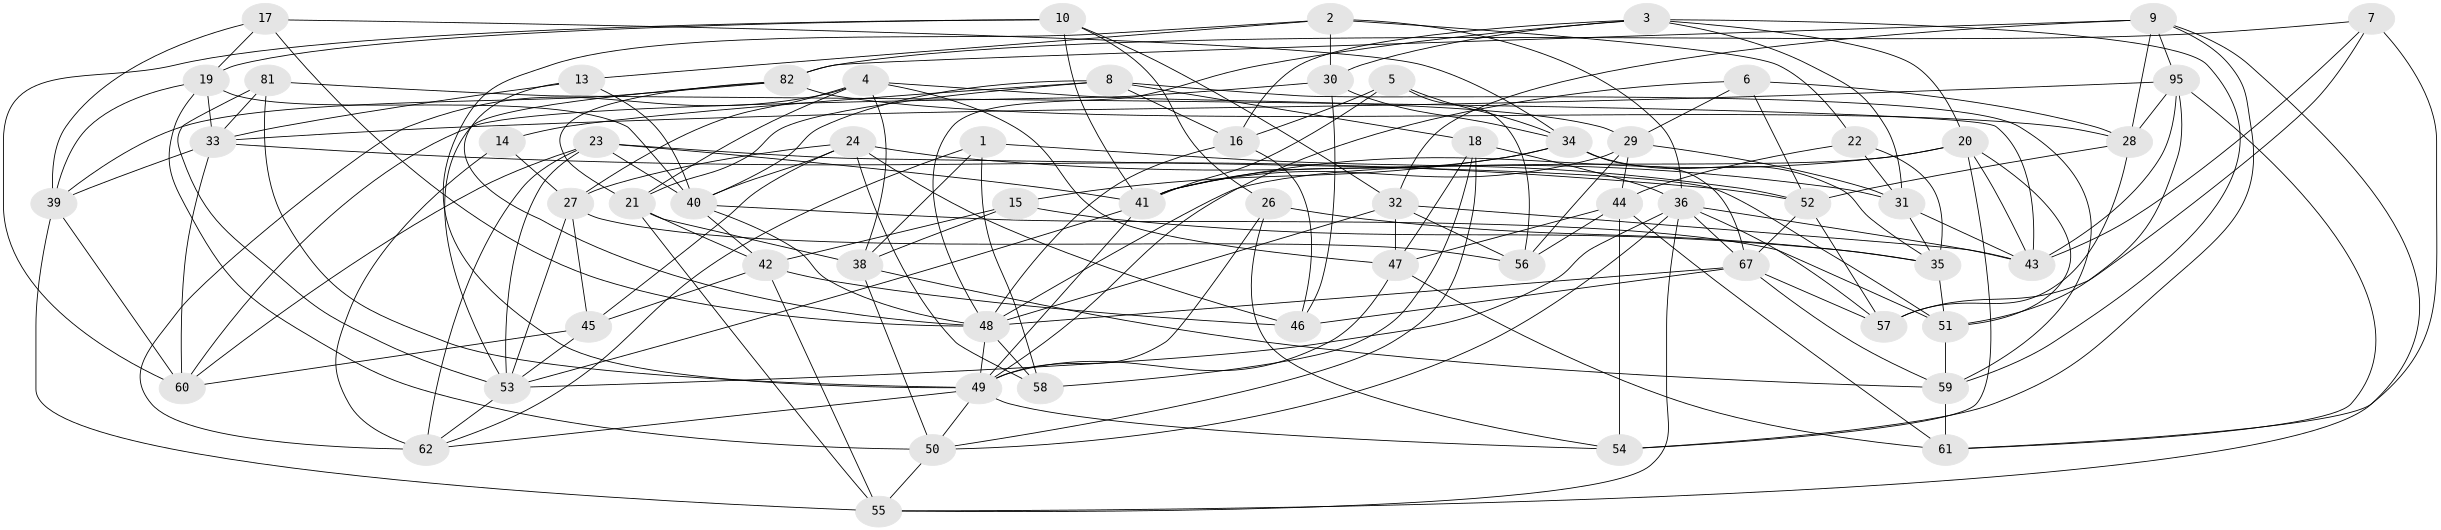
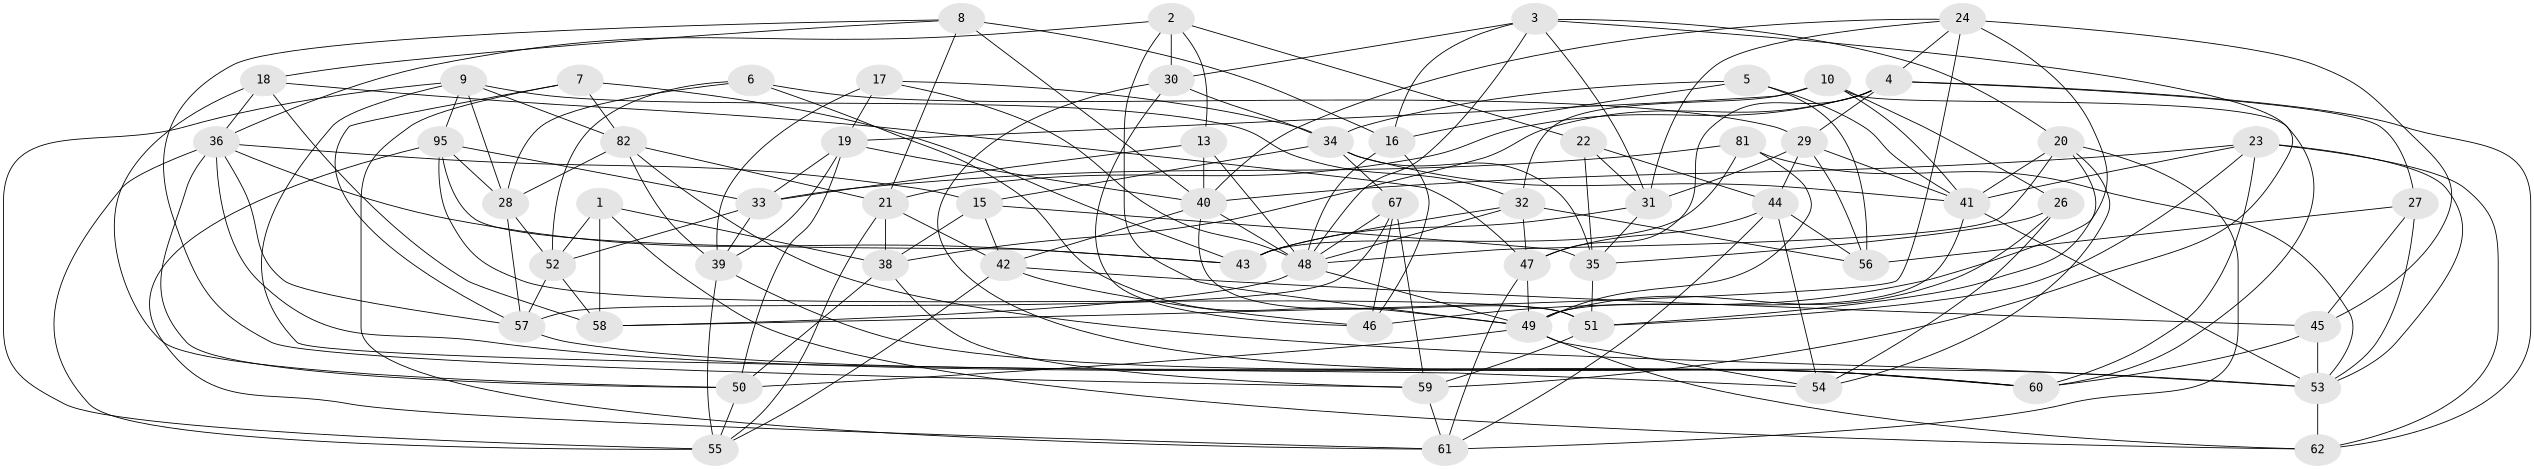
(502, 142) -> none
(659, 173) -> (1929, 47)
(2001, 203) -> (2008, 415)
(1714, 234) -> (600, 165)
(1777, 234) -> (576, 296)
(185, 264) -> (1277, 369)
